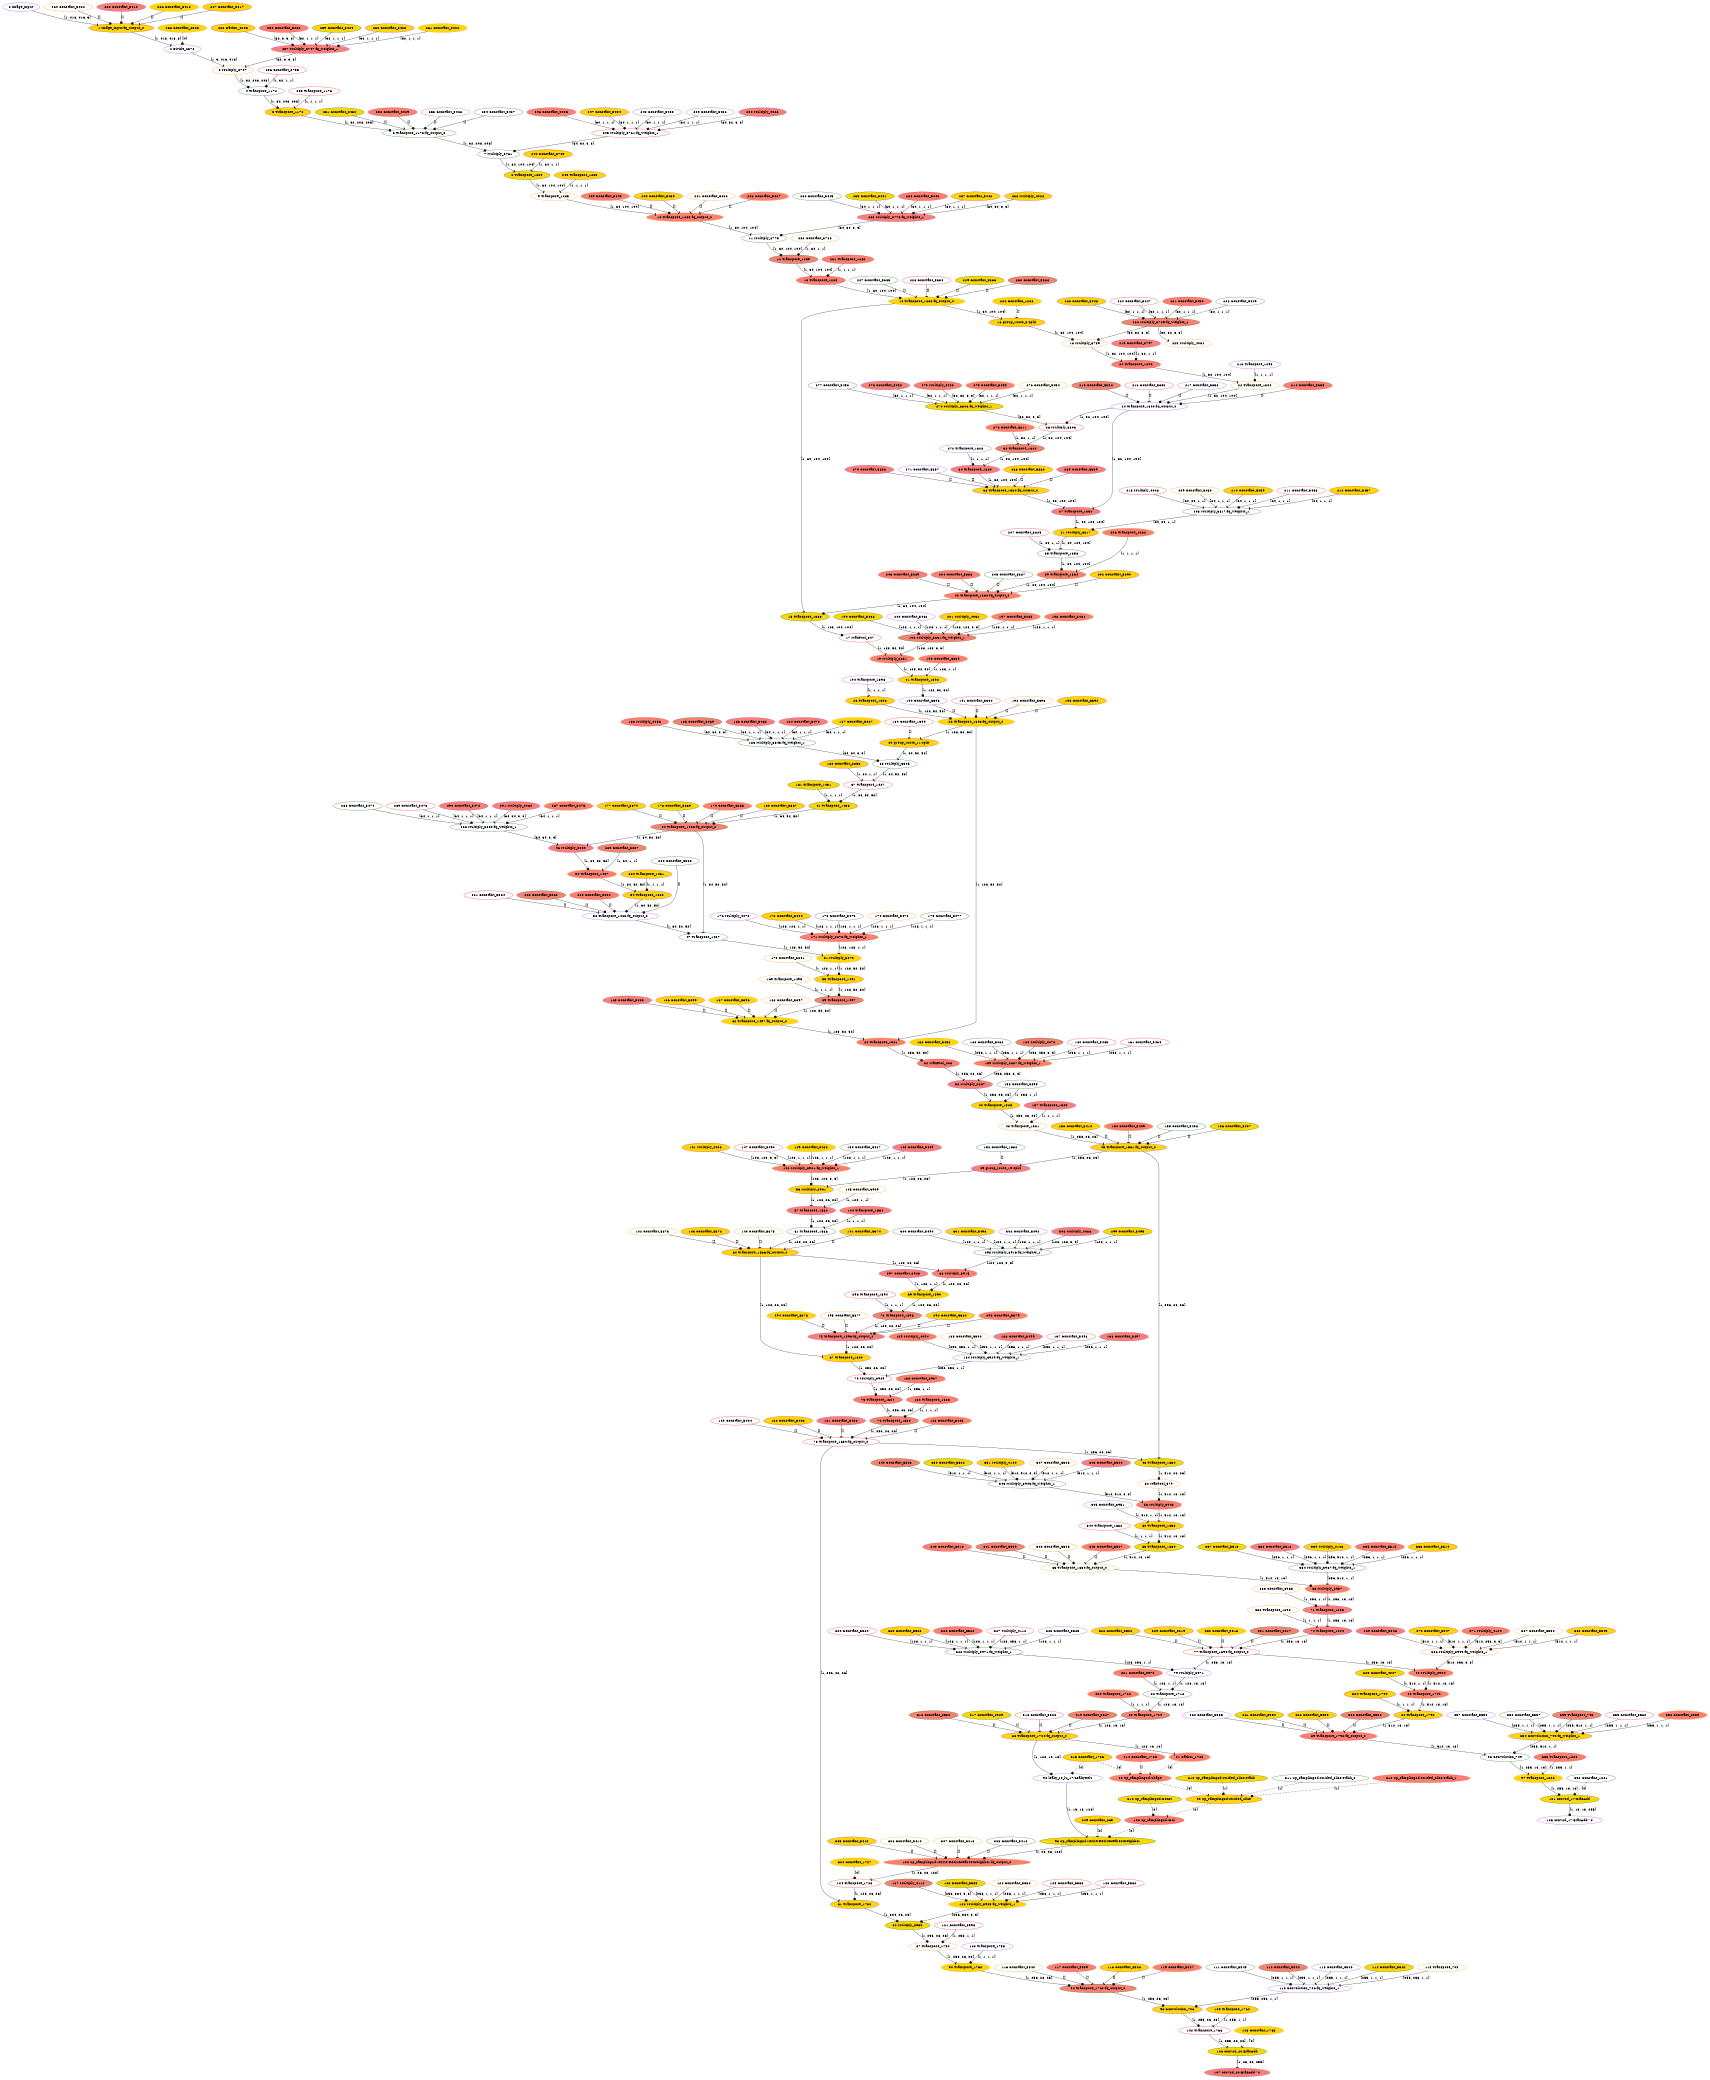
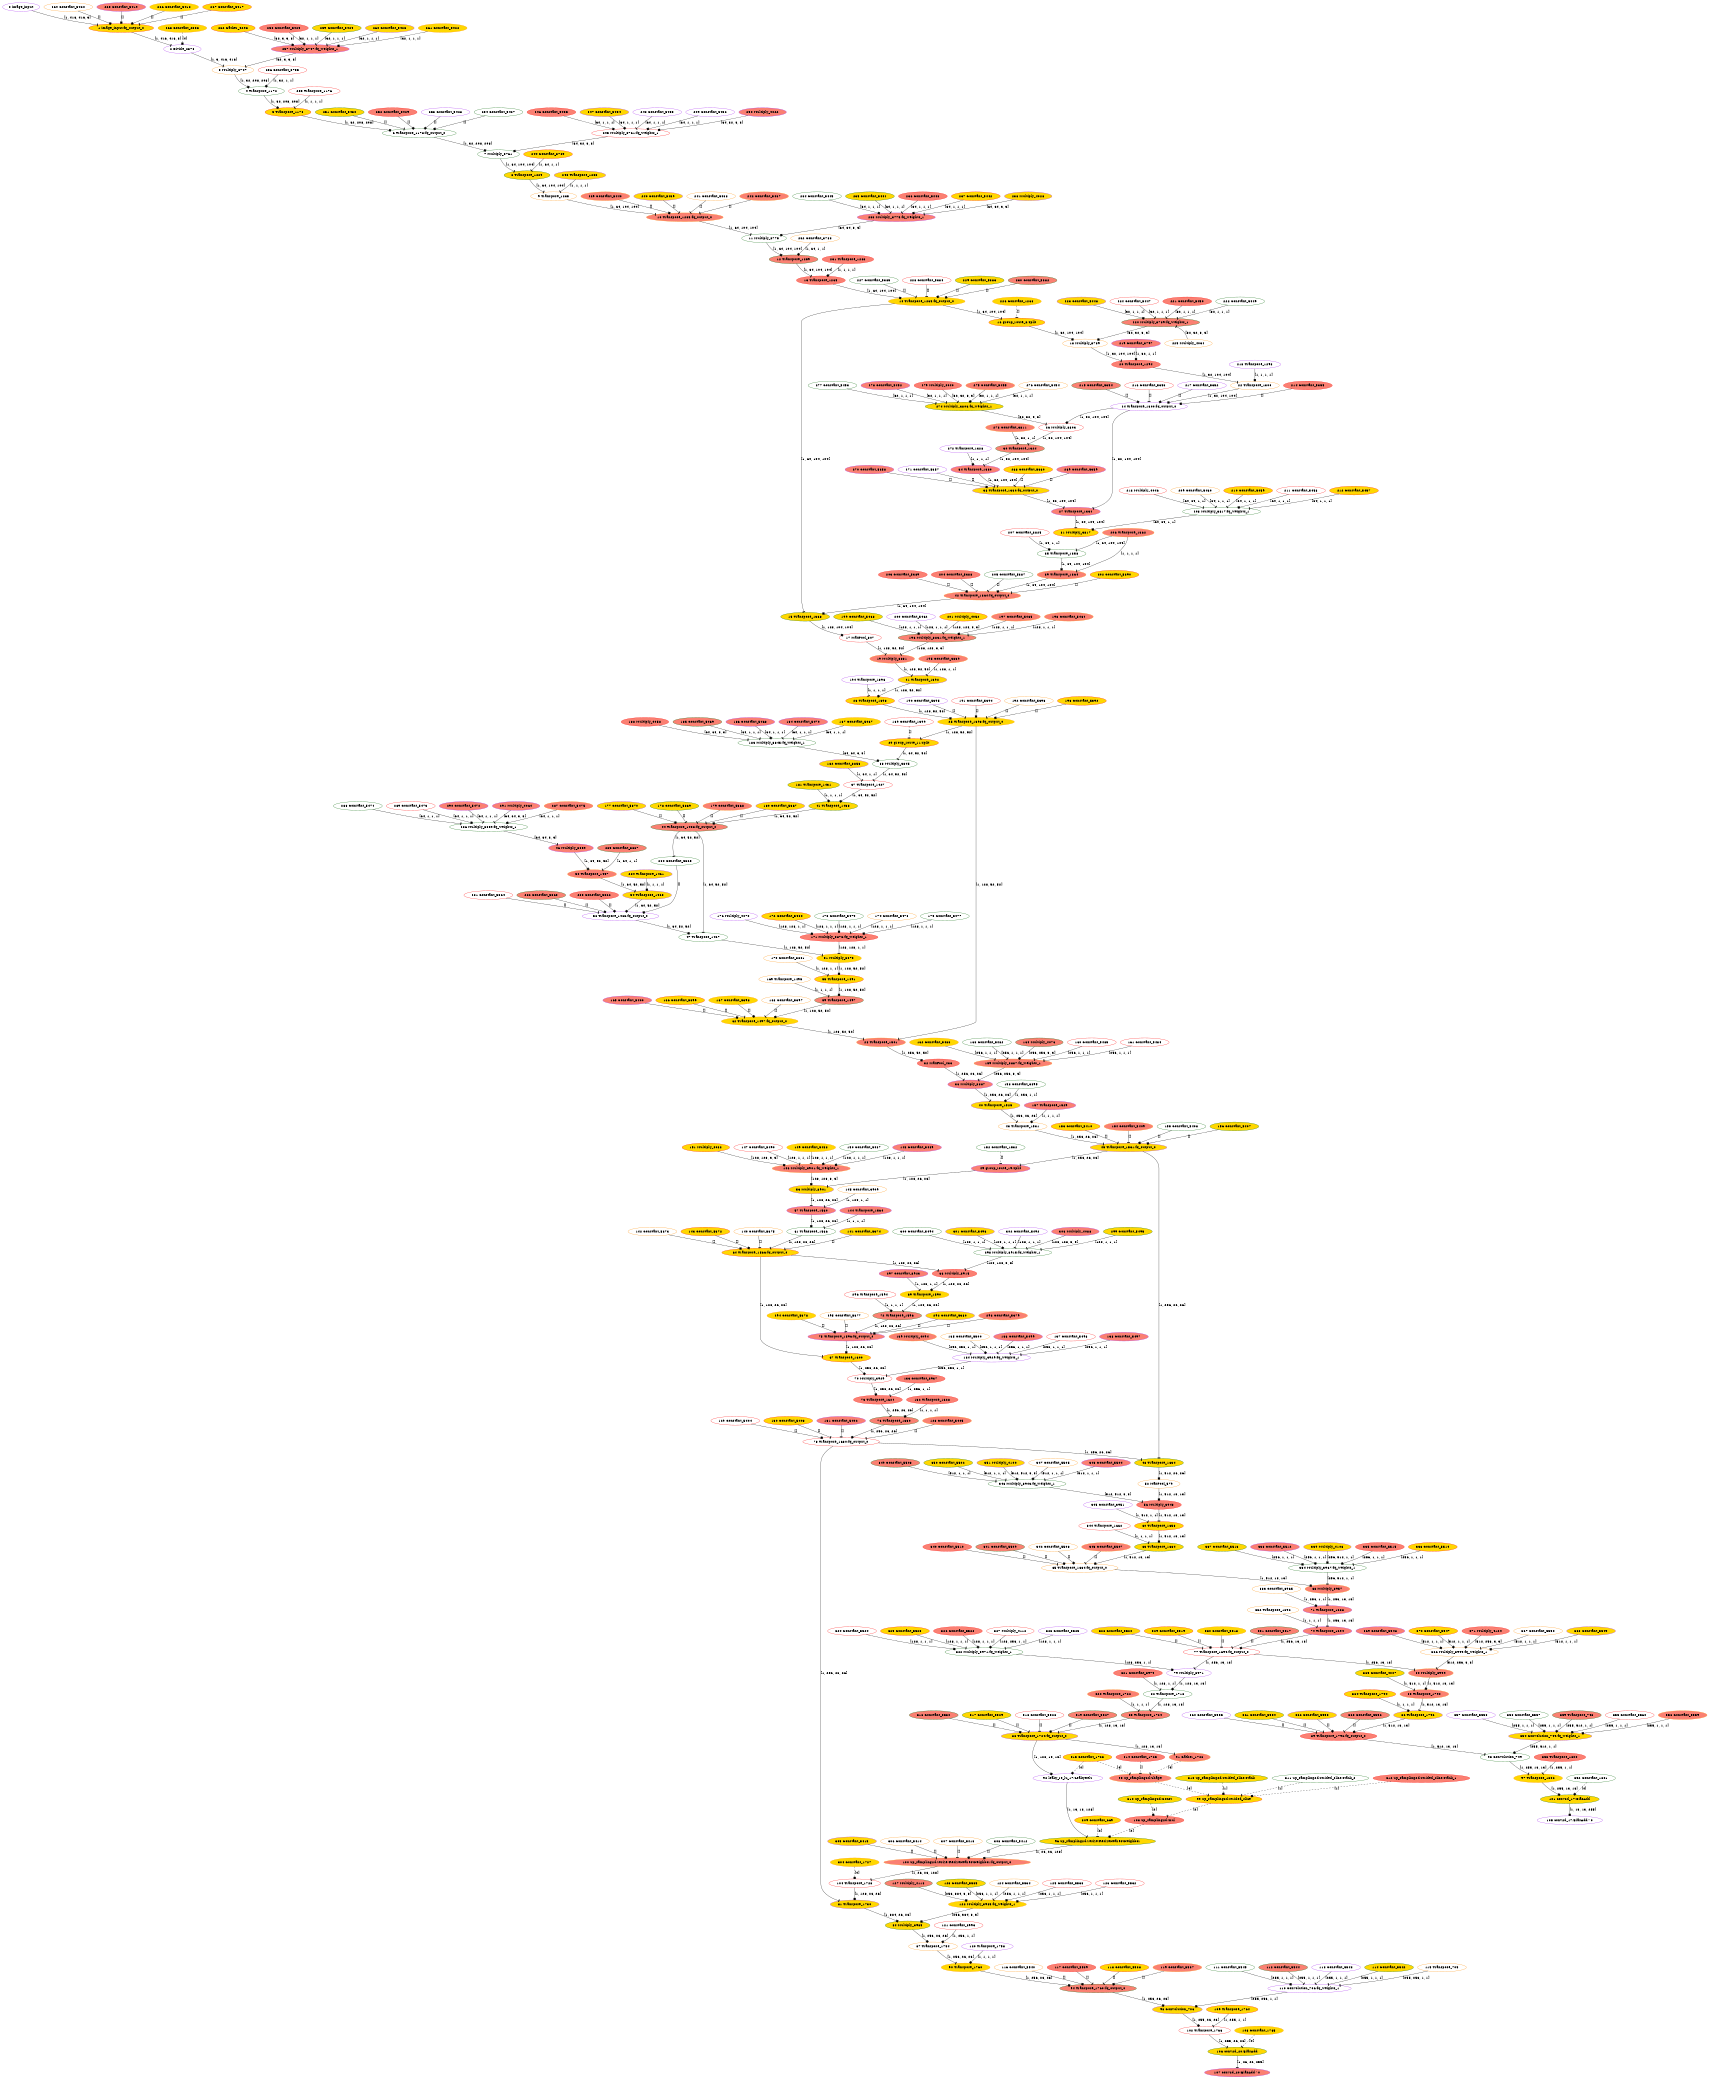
(1160, 335) -> (1184, 332)
(1062, 541) -> (1094, 542)
(923, 689) -> (894, 689)
(629, 838) -> (673, 842)
